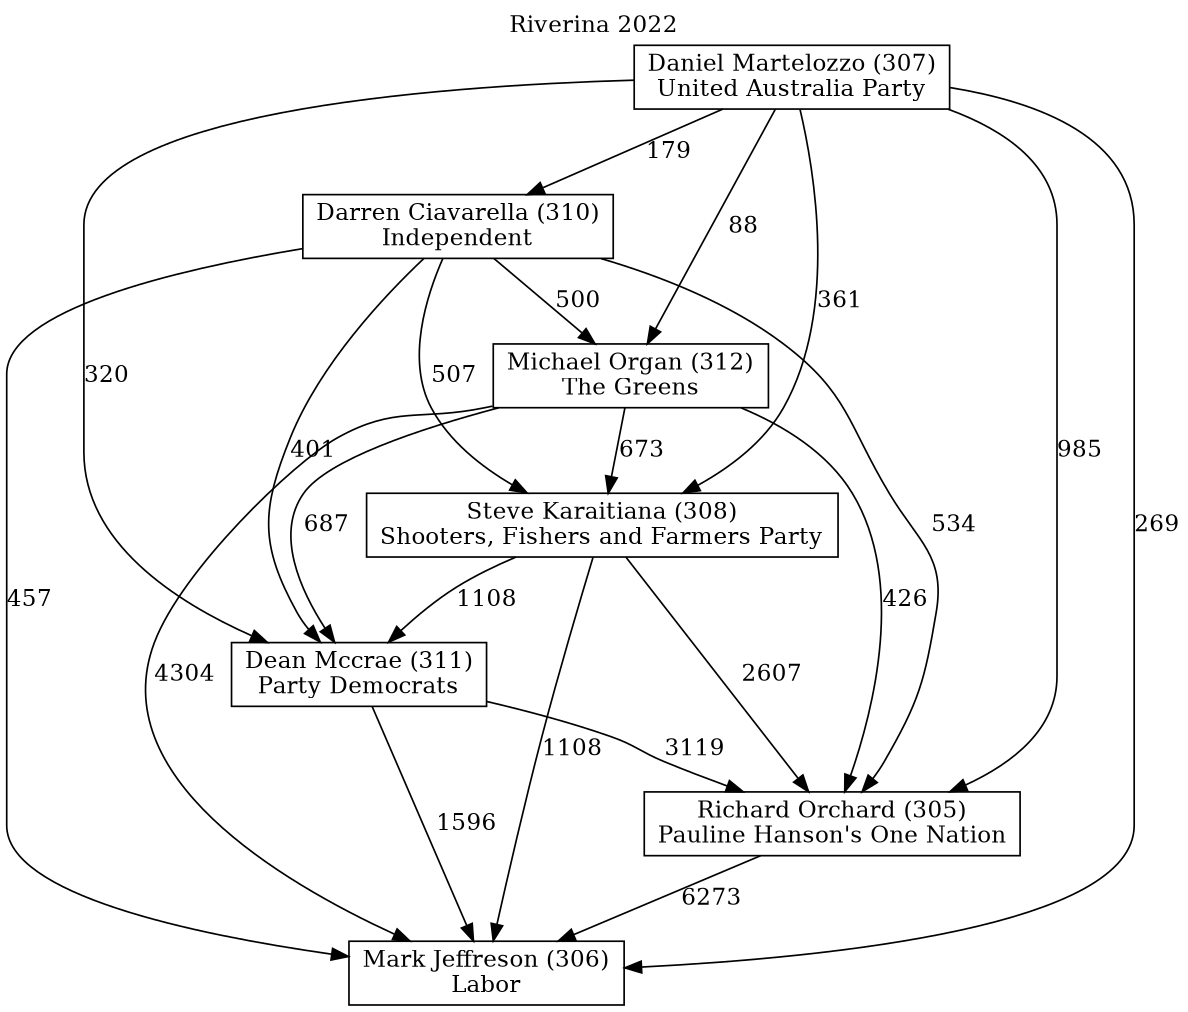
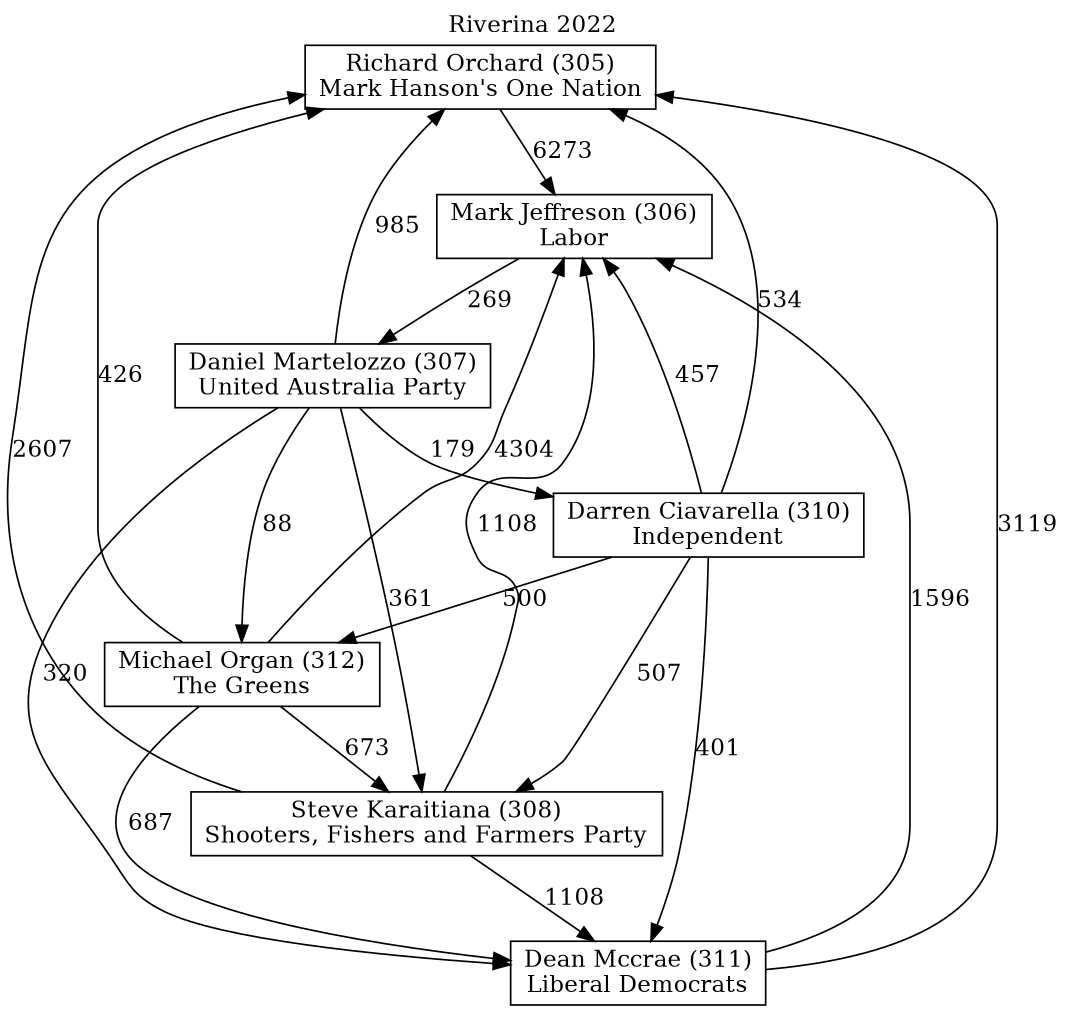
(1134, 668) -> (456, 296)
(359, 674) -> (638, 973)
(832, 824) -> (480, 77)
